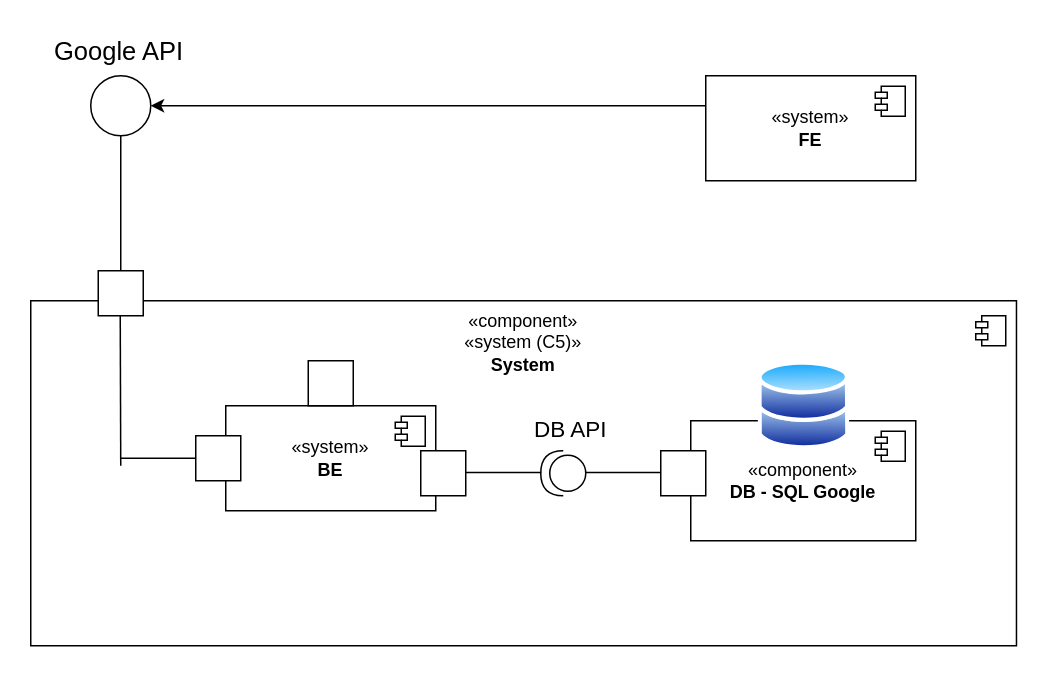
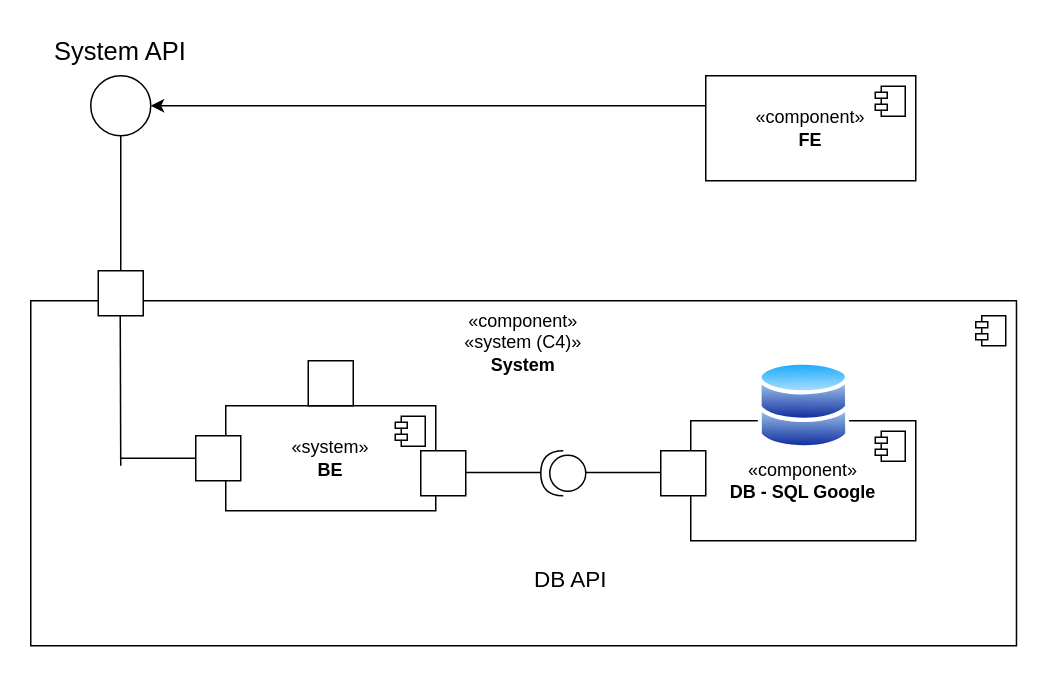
(100, 53) -> (103, 53)
(811, 128) -> (811, 128)
(524, 344) -> (524, 344)
(578, 428) -> (578, 578)
